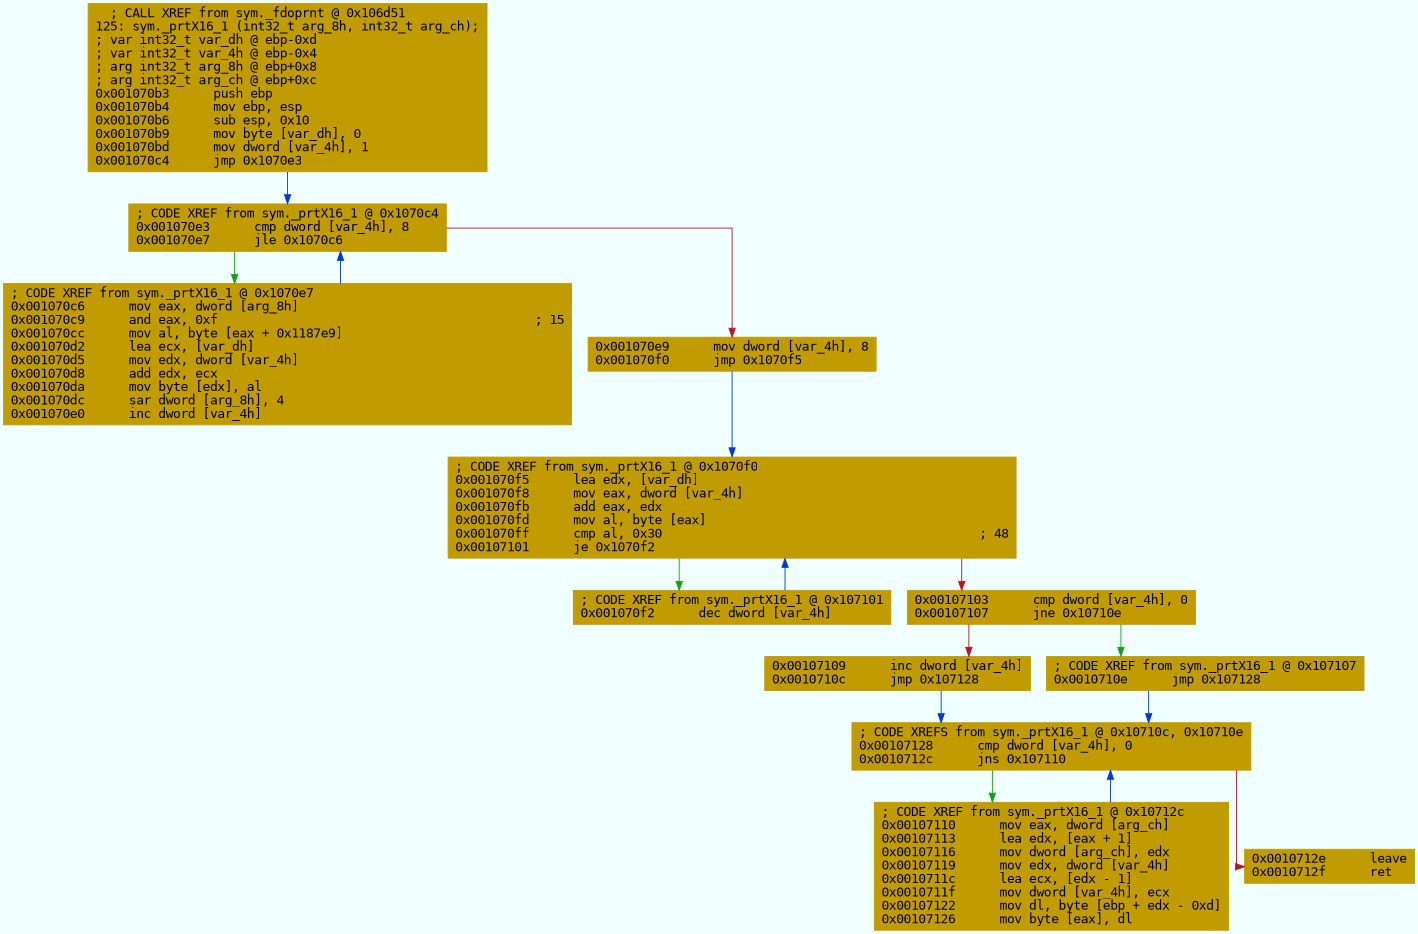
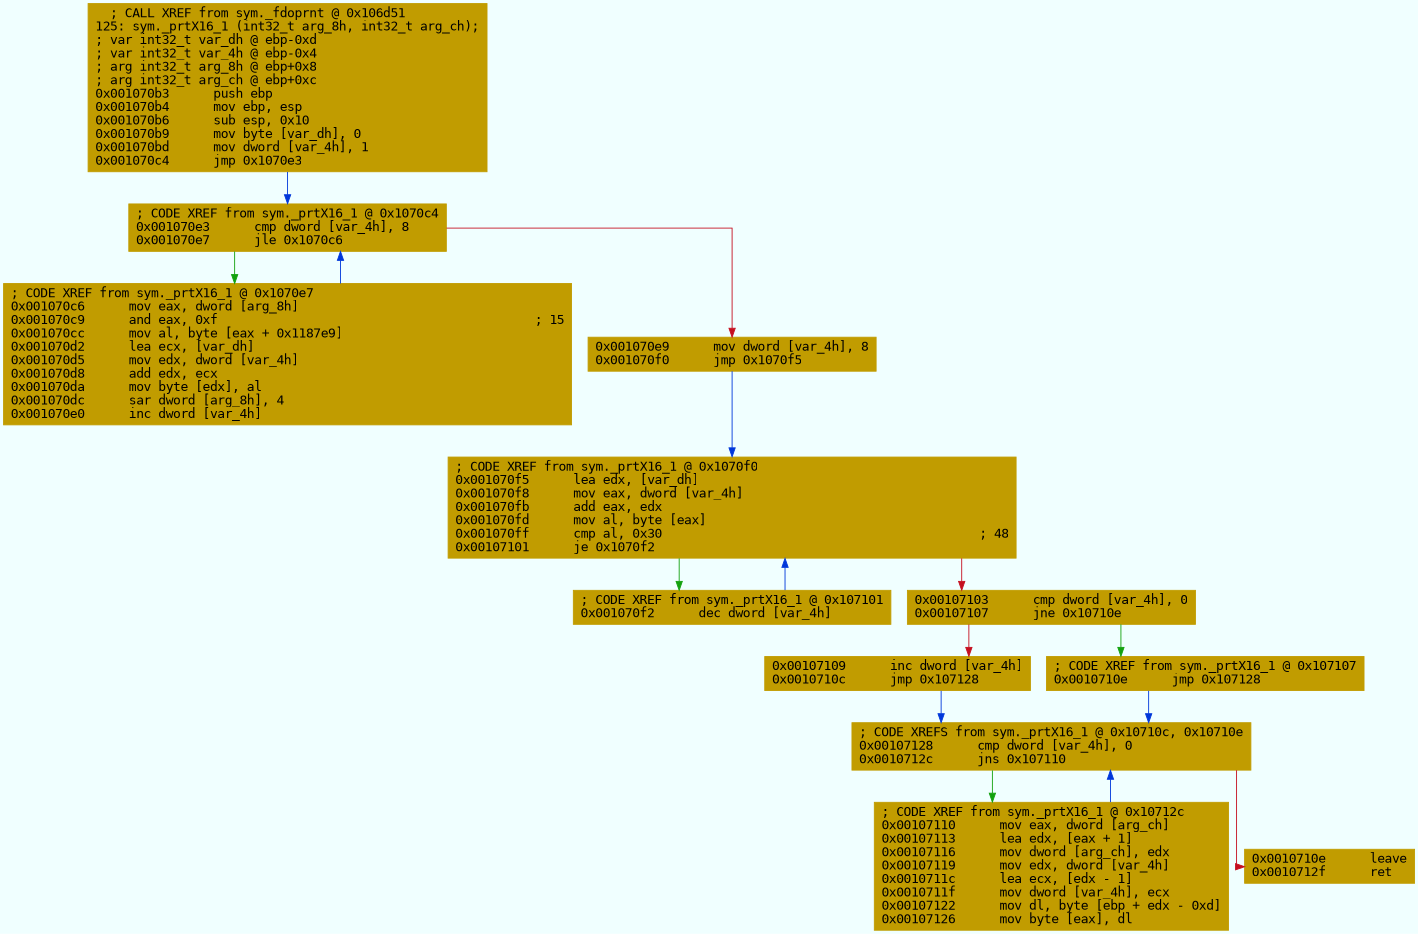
(1330, 866) -> (1330, 866)
